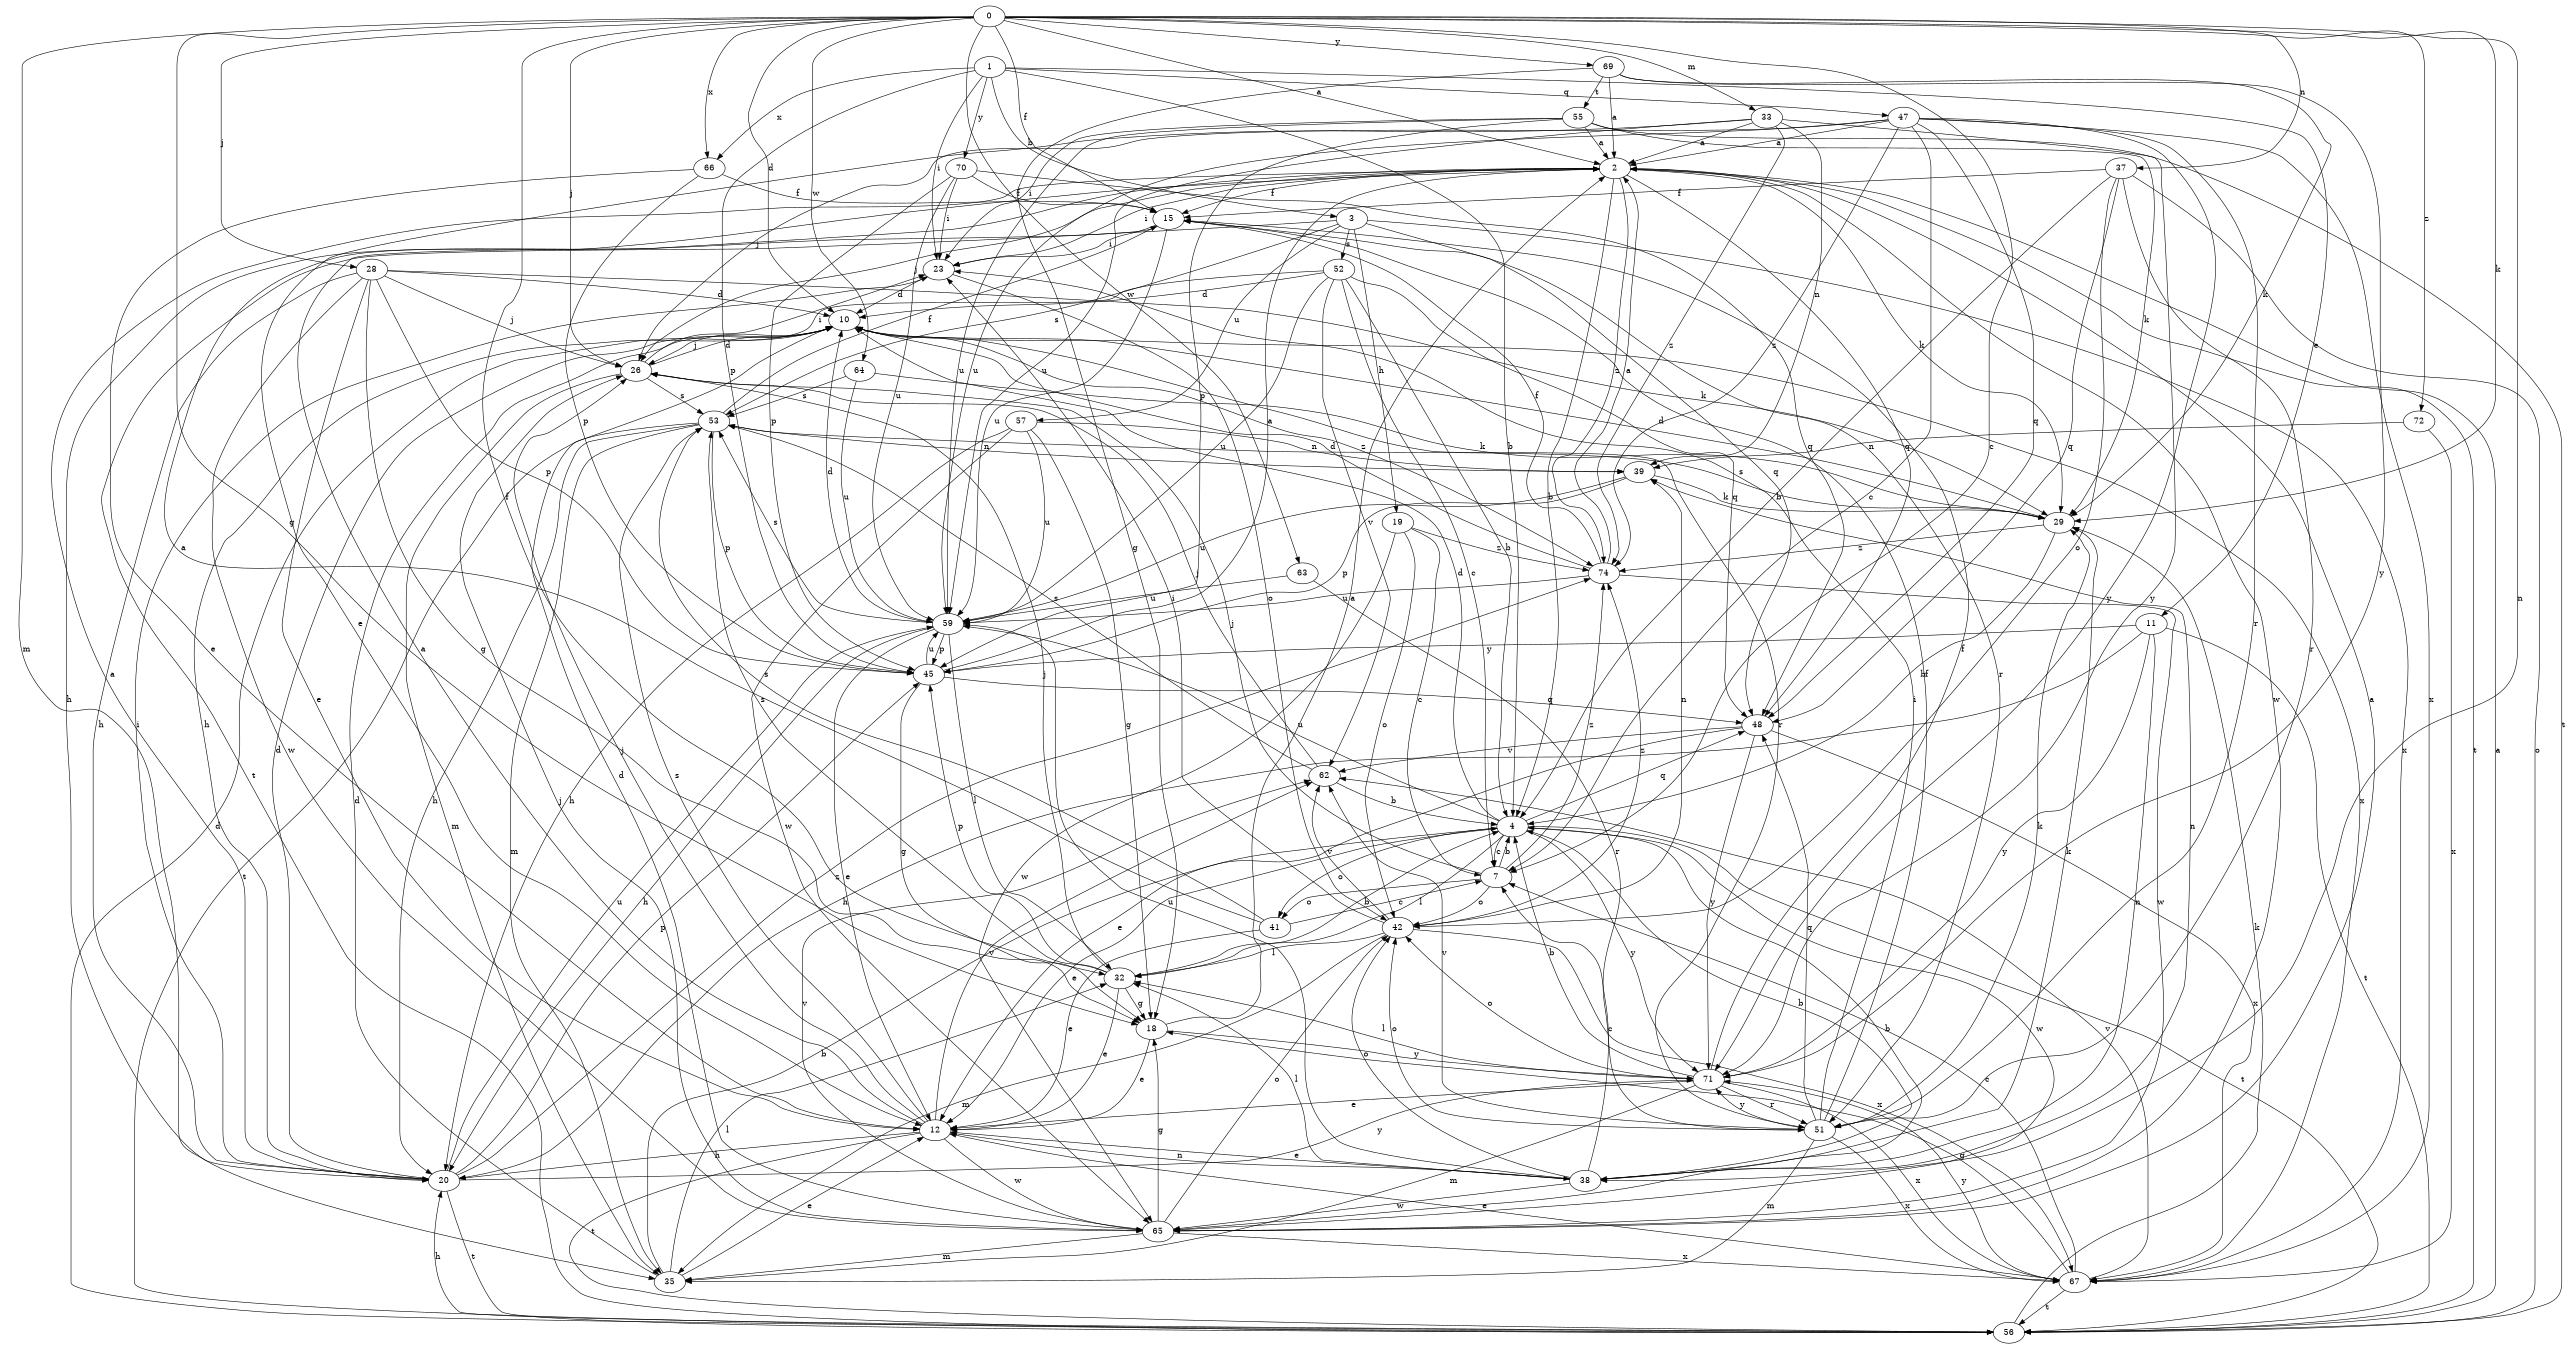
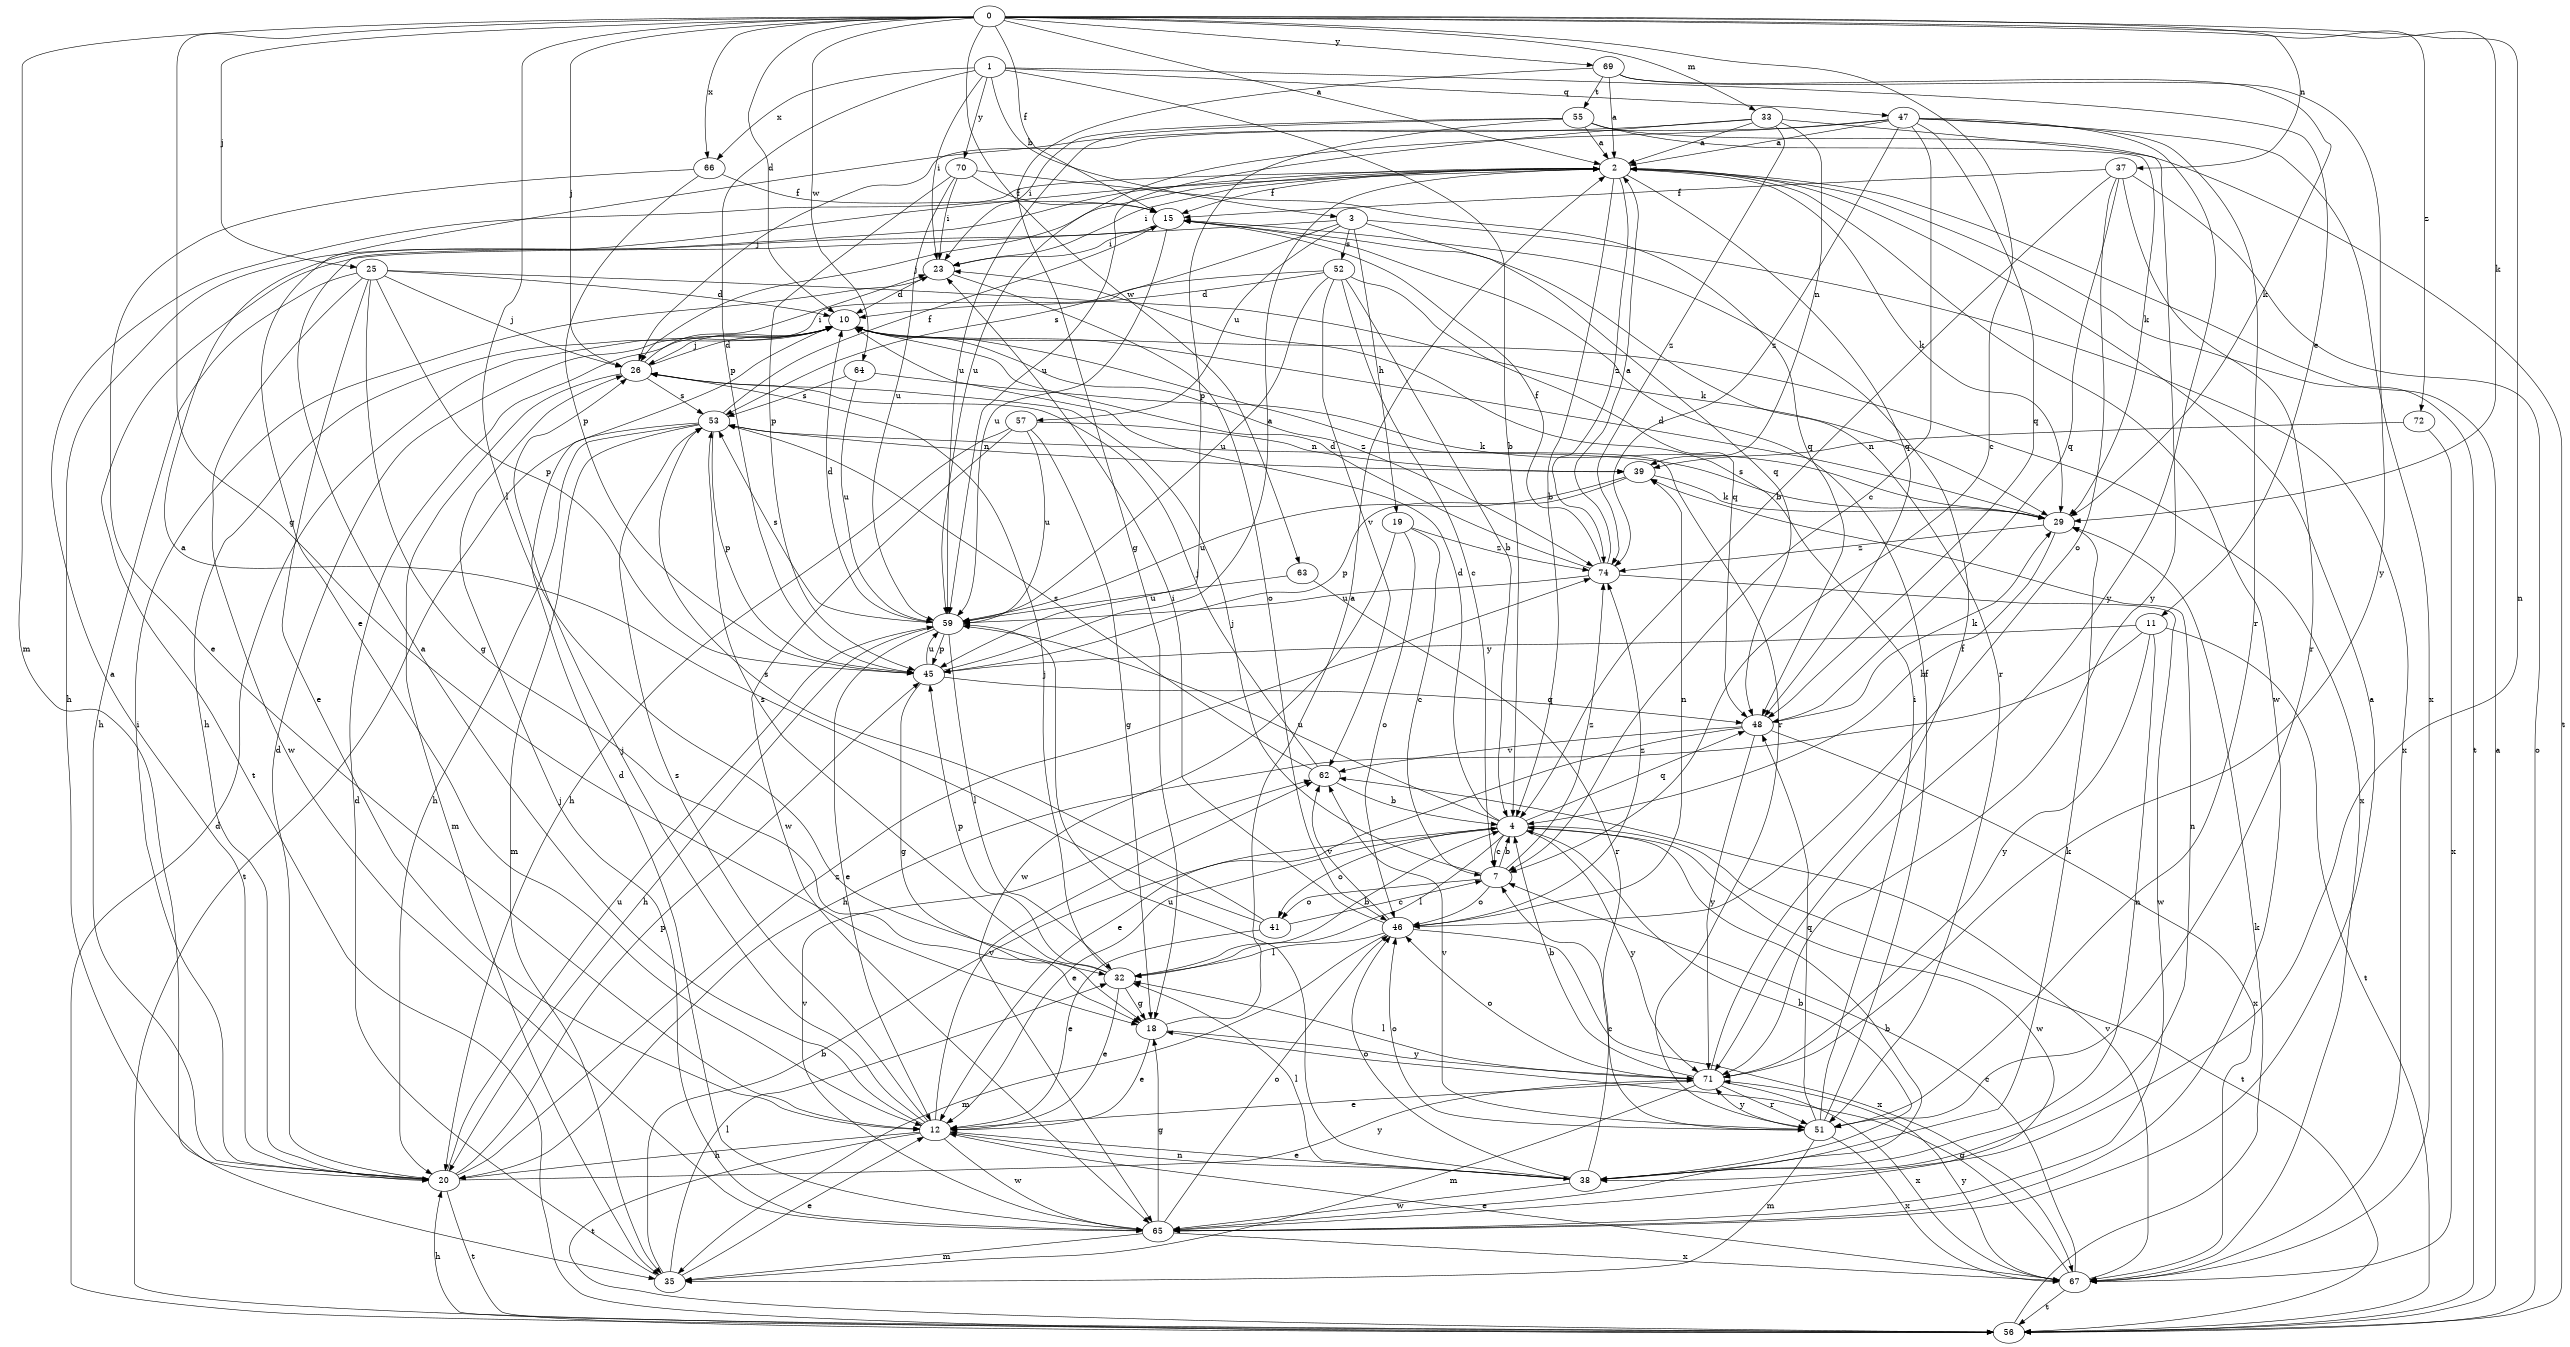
(372, 270) -> (372, 270)
(507, 497) -> (507, 497)
(2030, 883) -> (1907, 645)
(1398, 928) -> (1398, 928)
